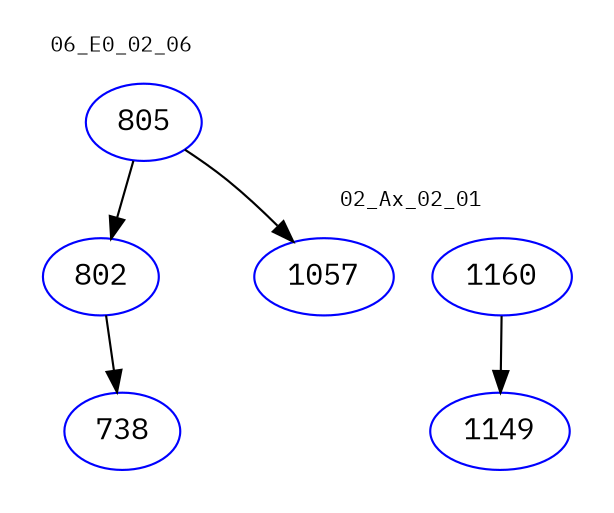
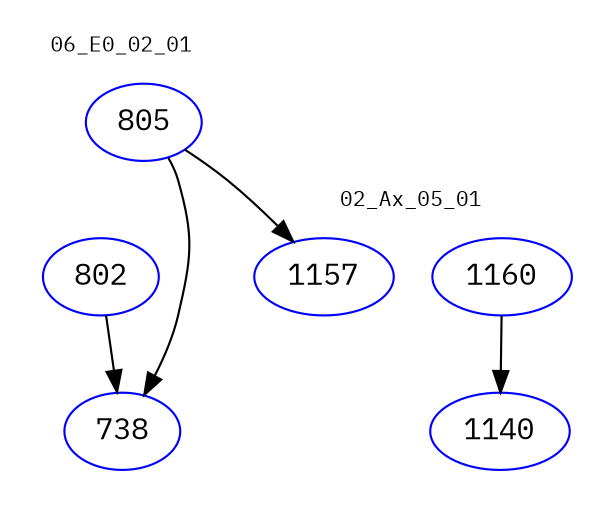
(122, 46) -> (122, 46)
(125, 189) -> (188, 268)
(412, 201) -> (412, 201)
(324, 277) -> (324, 277)
(500, 431) -> (500, 431)
